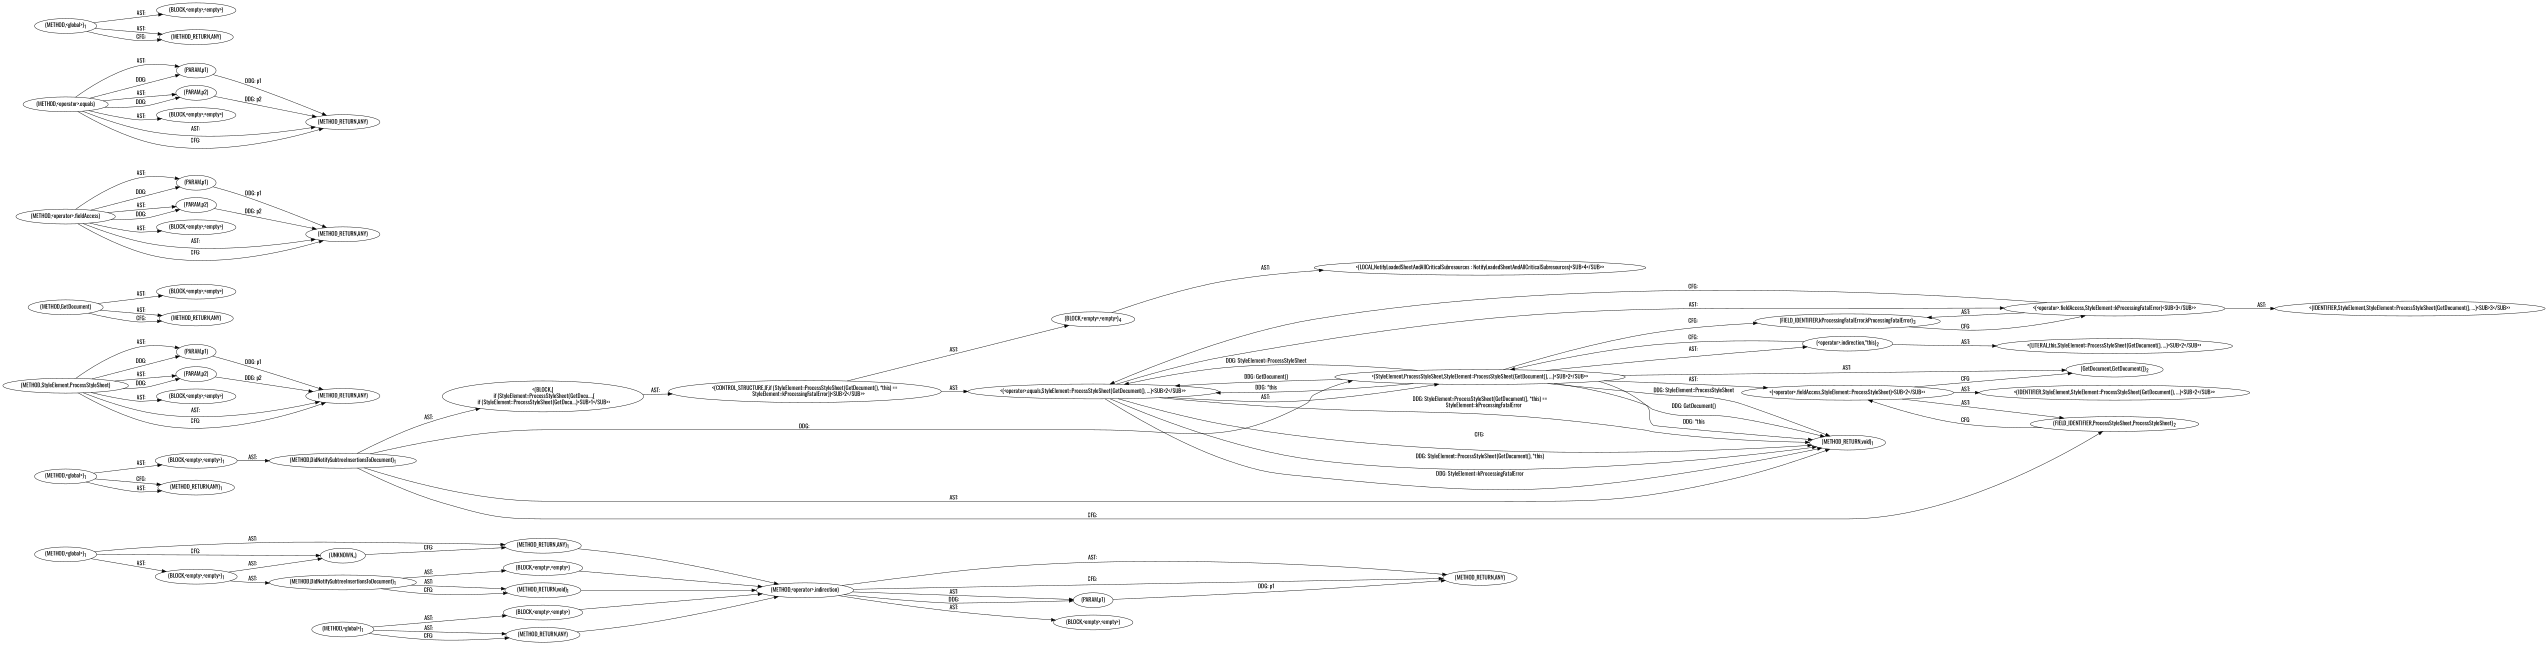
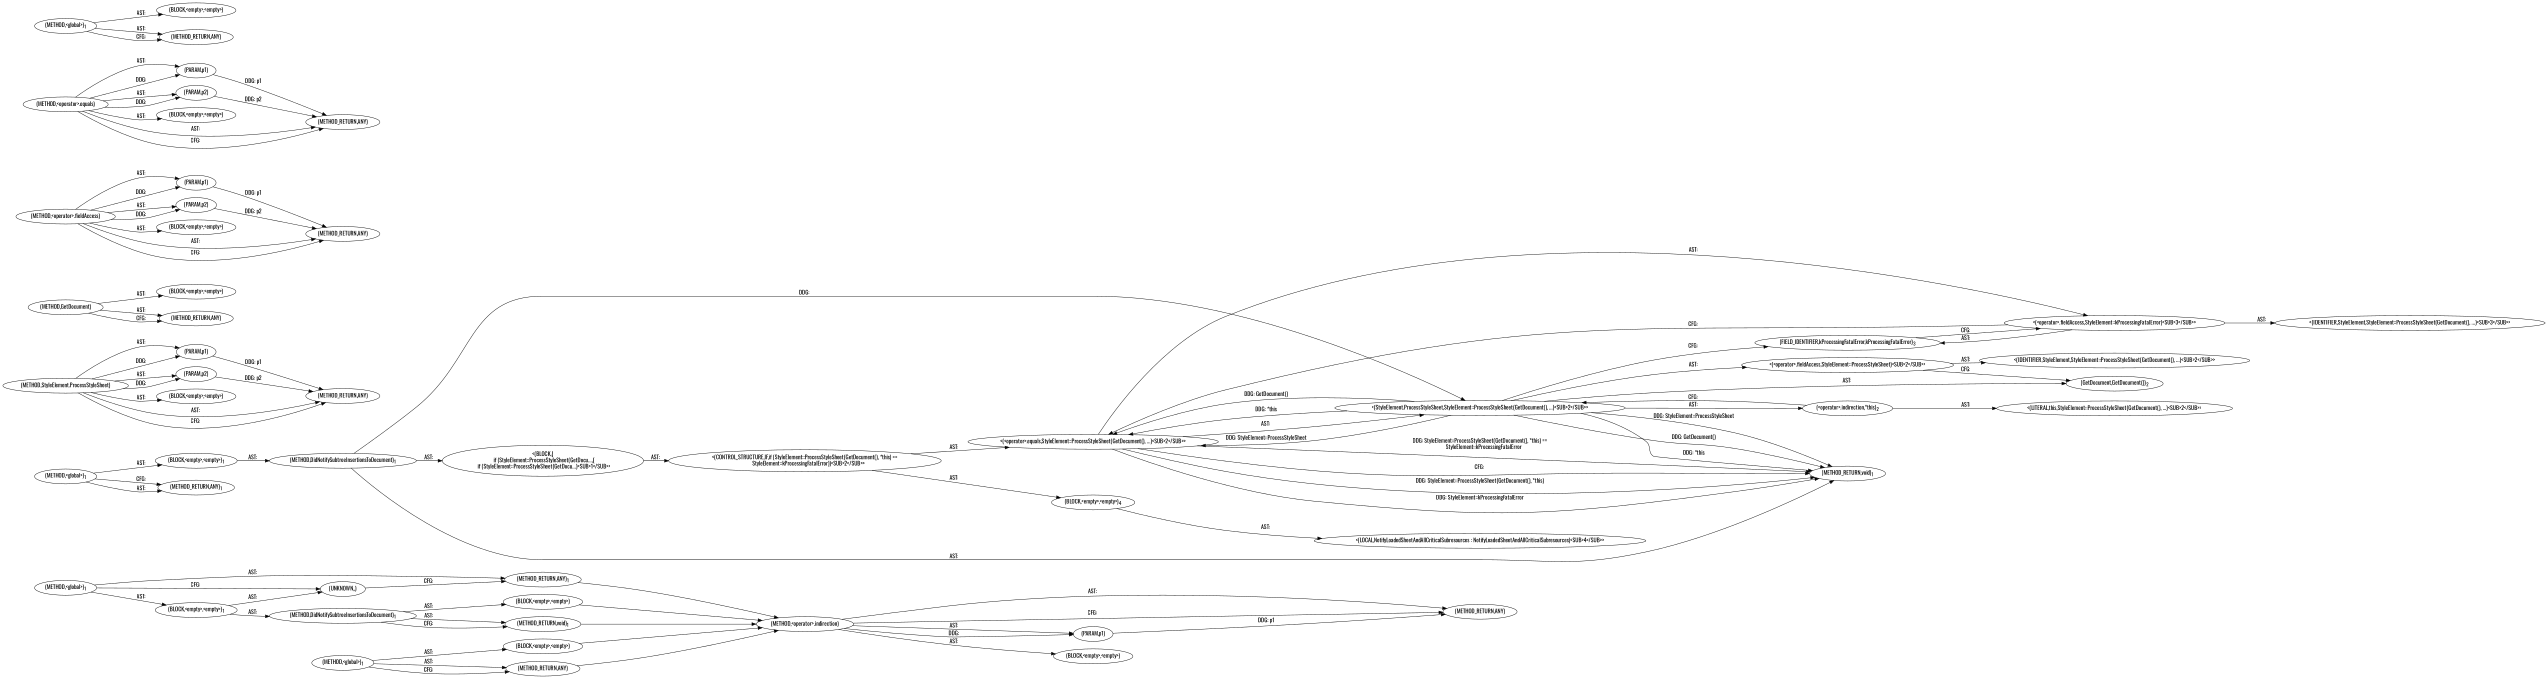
(2115, 424) -> none
